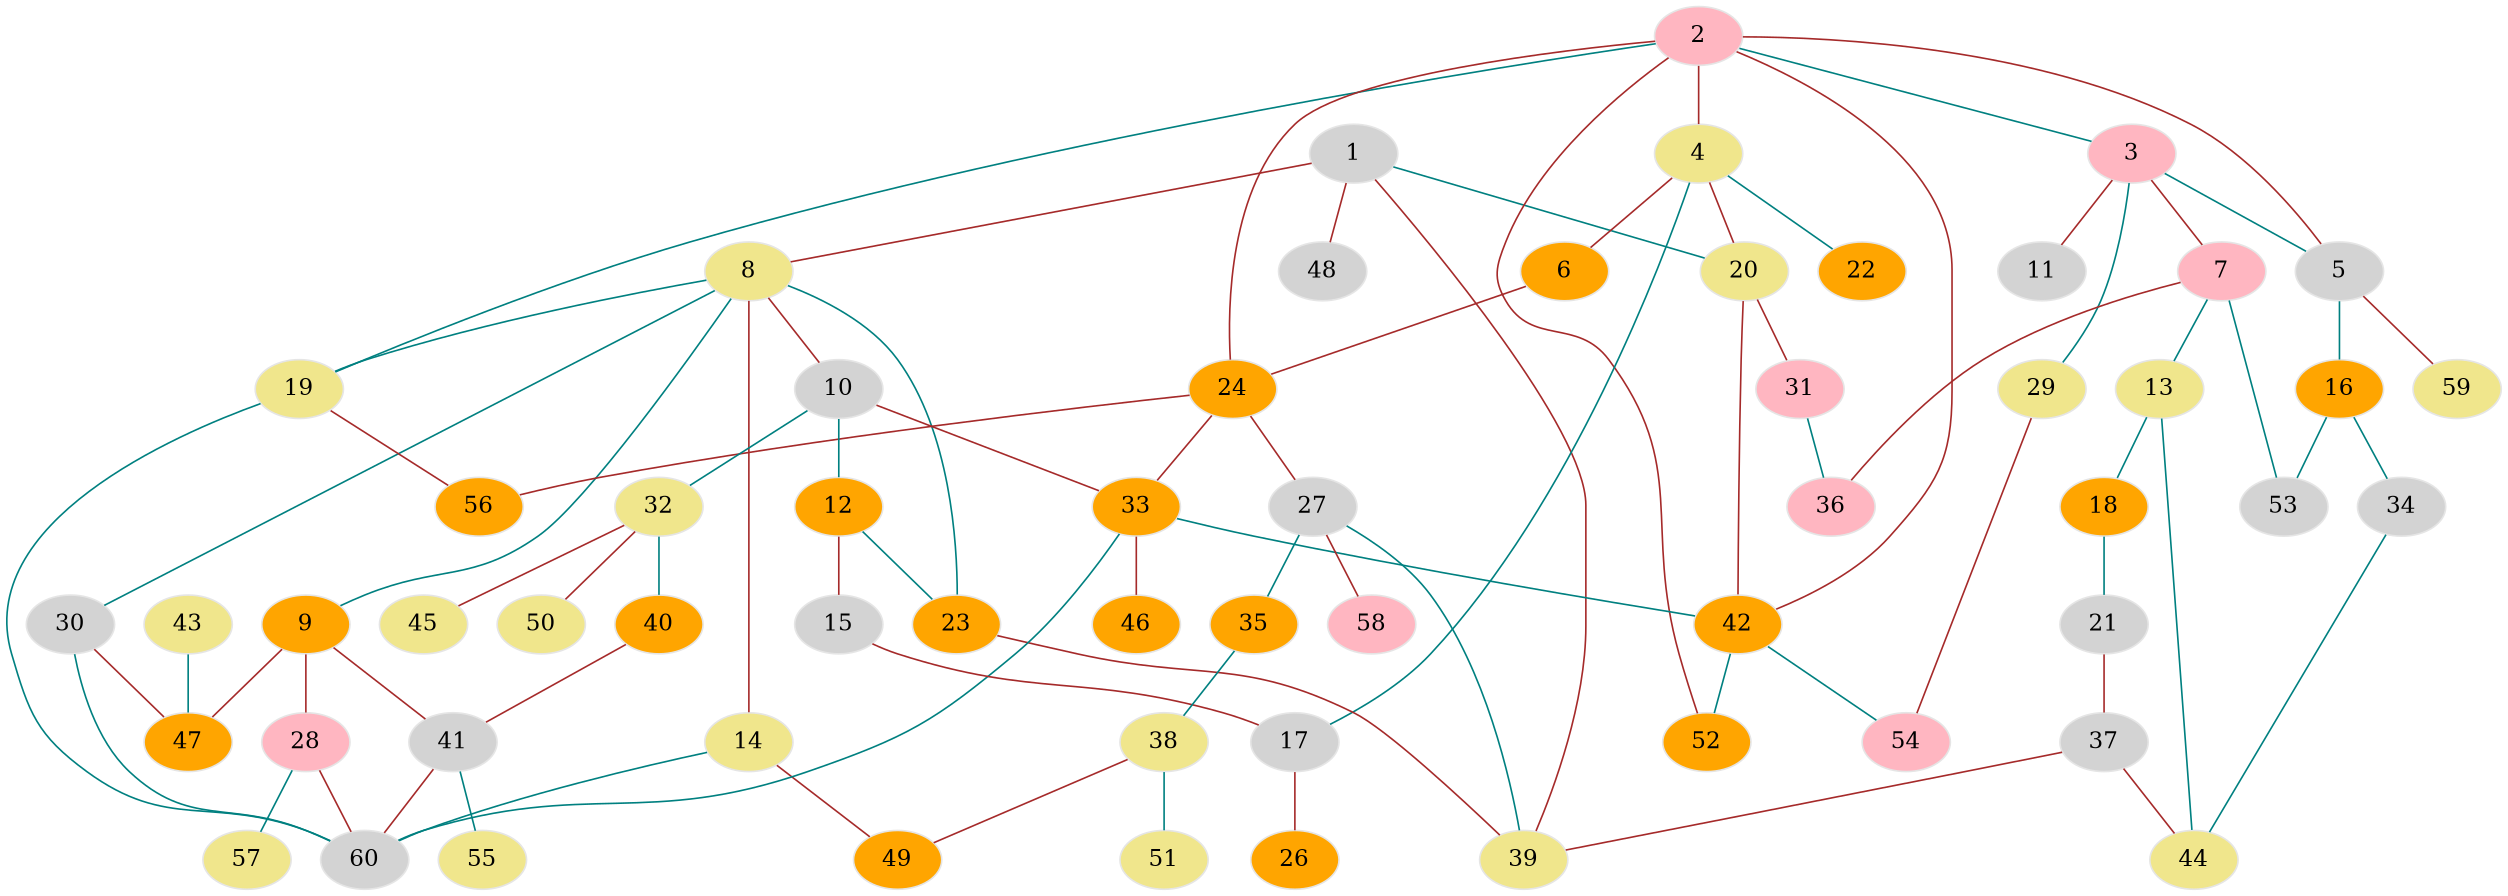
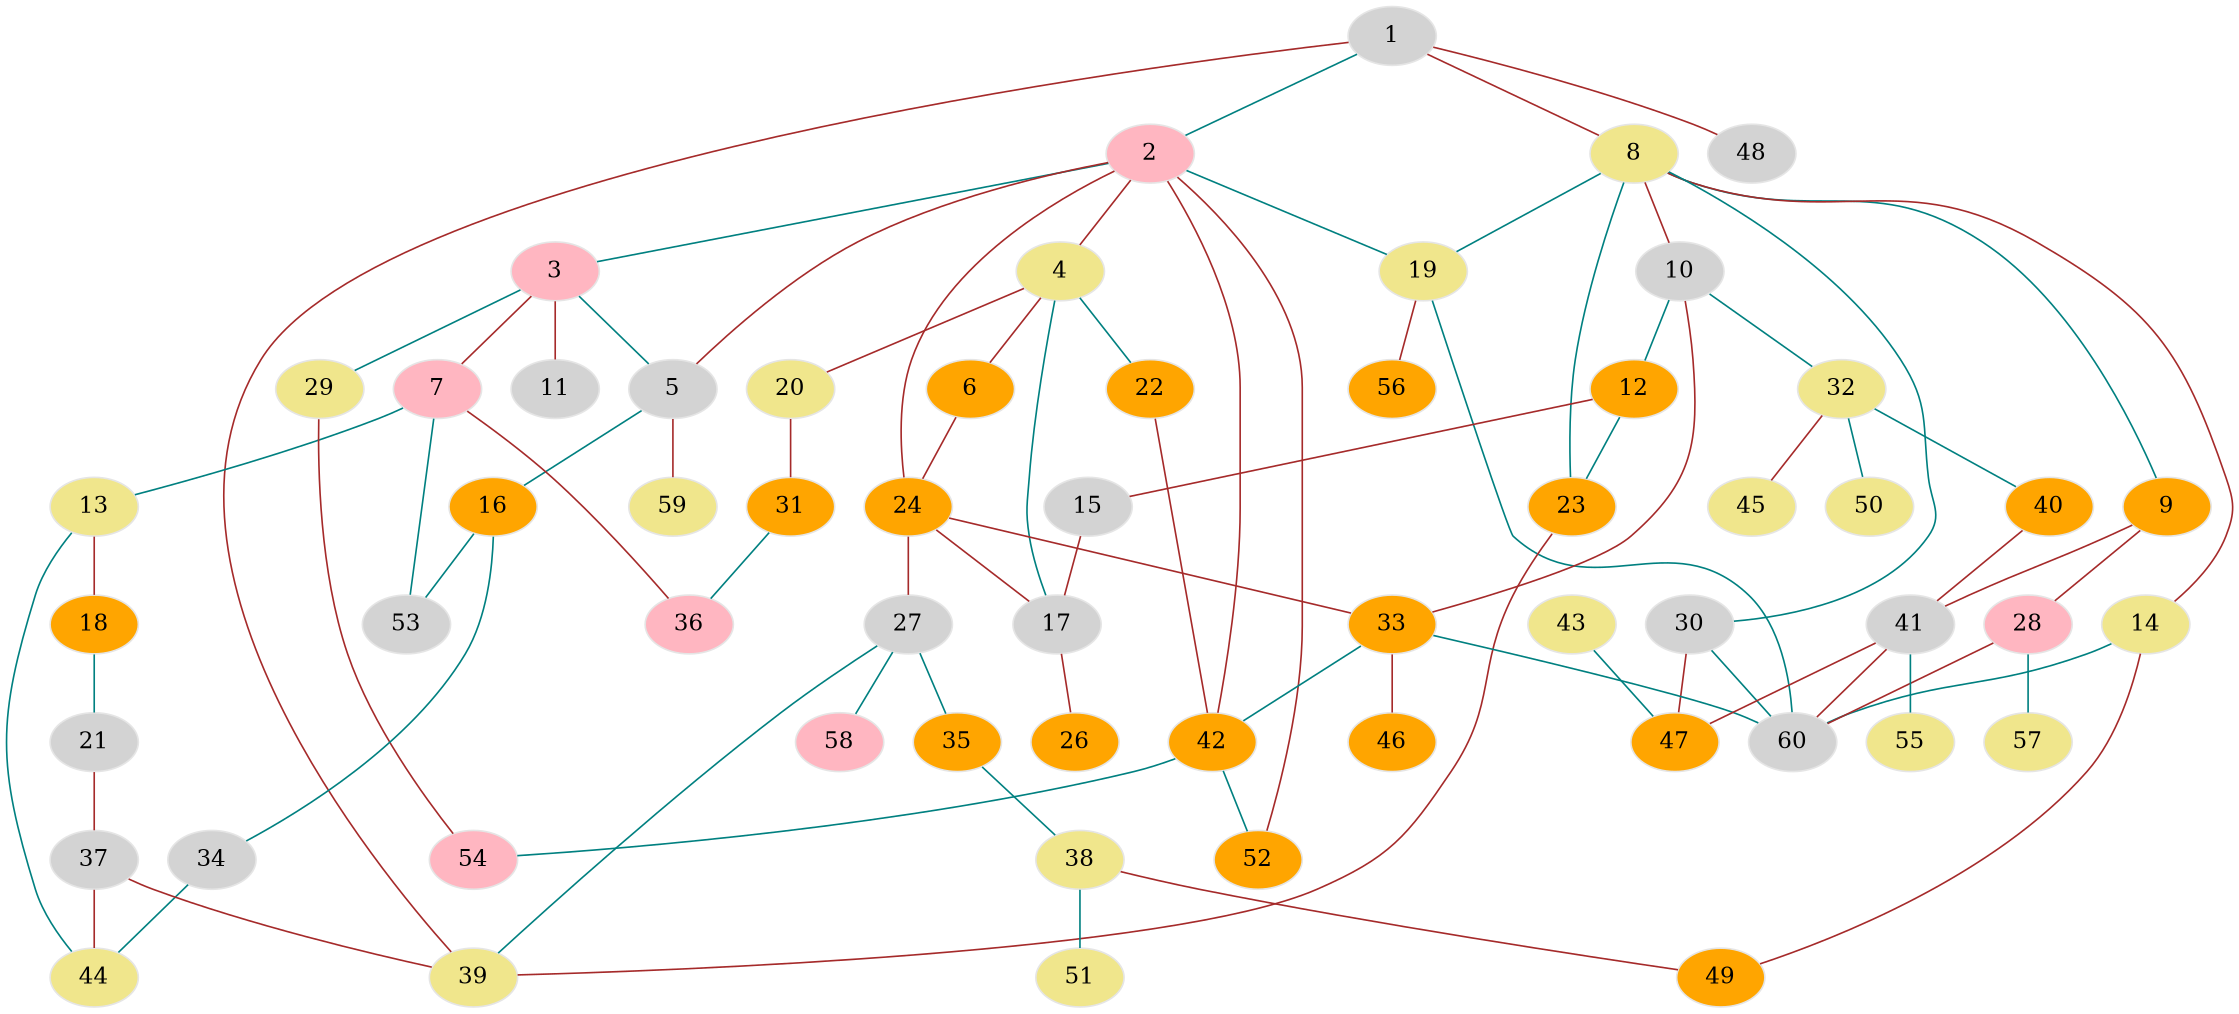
(1549, 212) -> (1271, 95)
(1800, 389) -> (791, 507)
(853, 437) -> (983, 566)
(1739, 448) -> (1180, 558)
(2132, 448) -> (94, 566)
(600, 565) -> (1856, 448)
(1342, 566) -> (874, 683)
(247, 683) -> (1801, 679)
